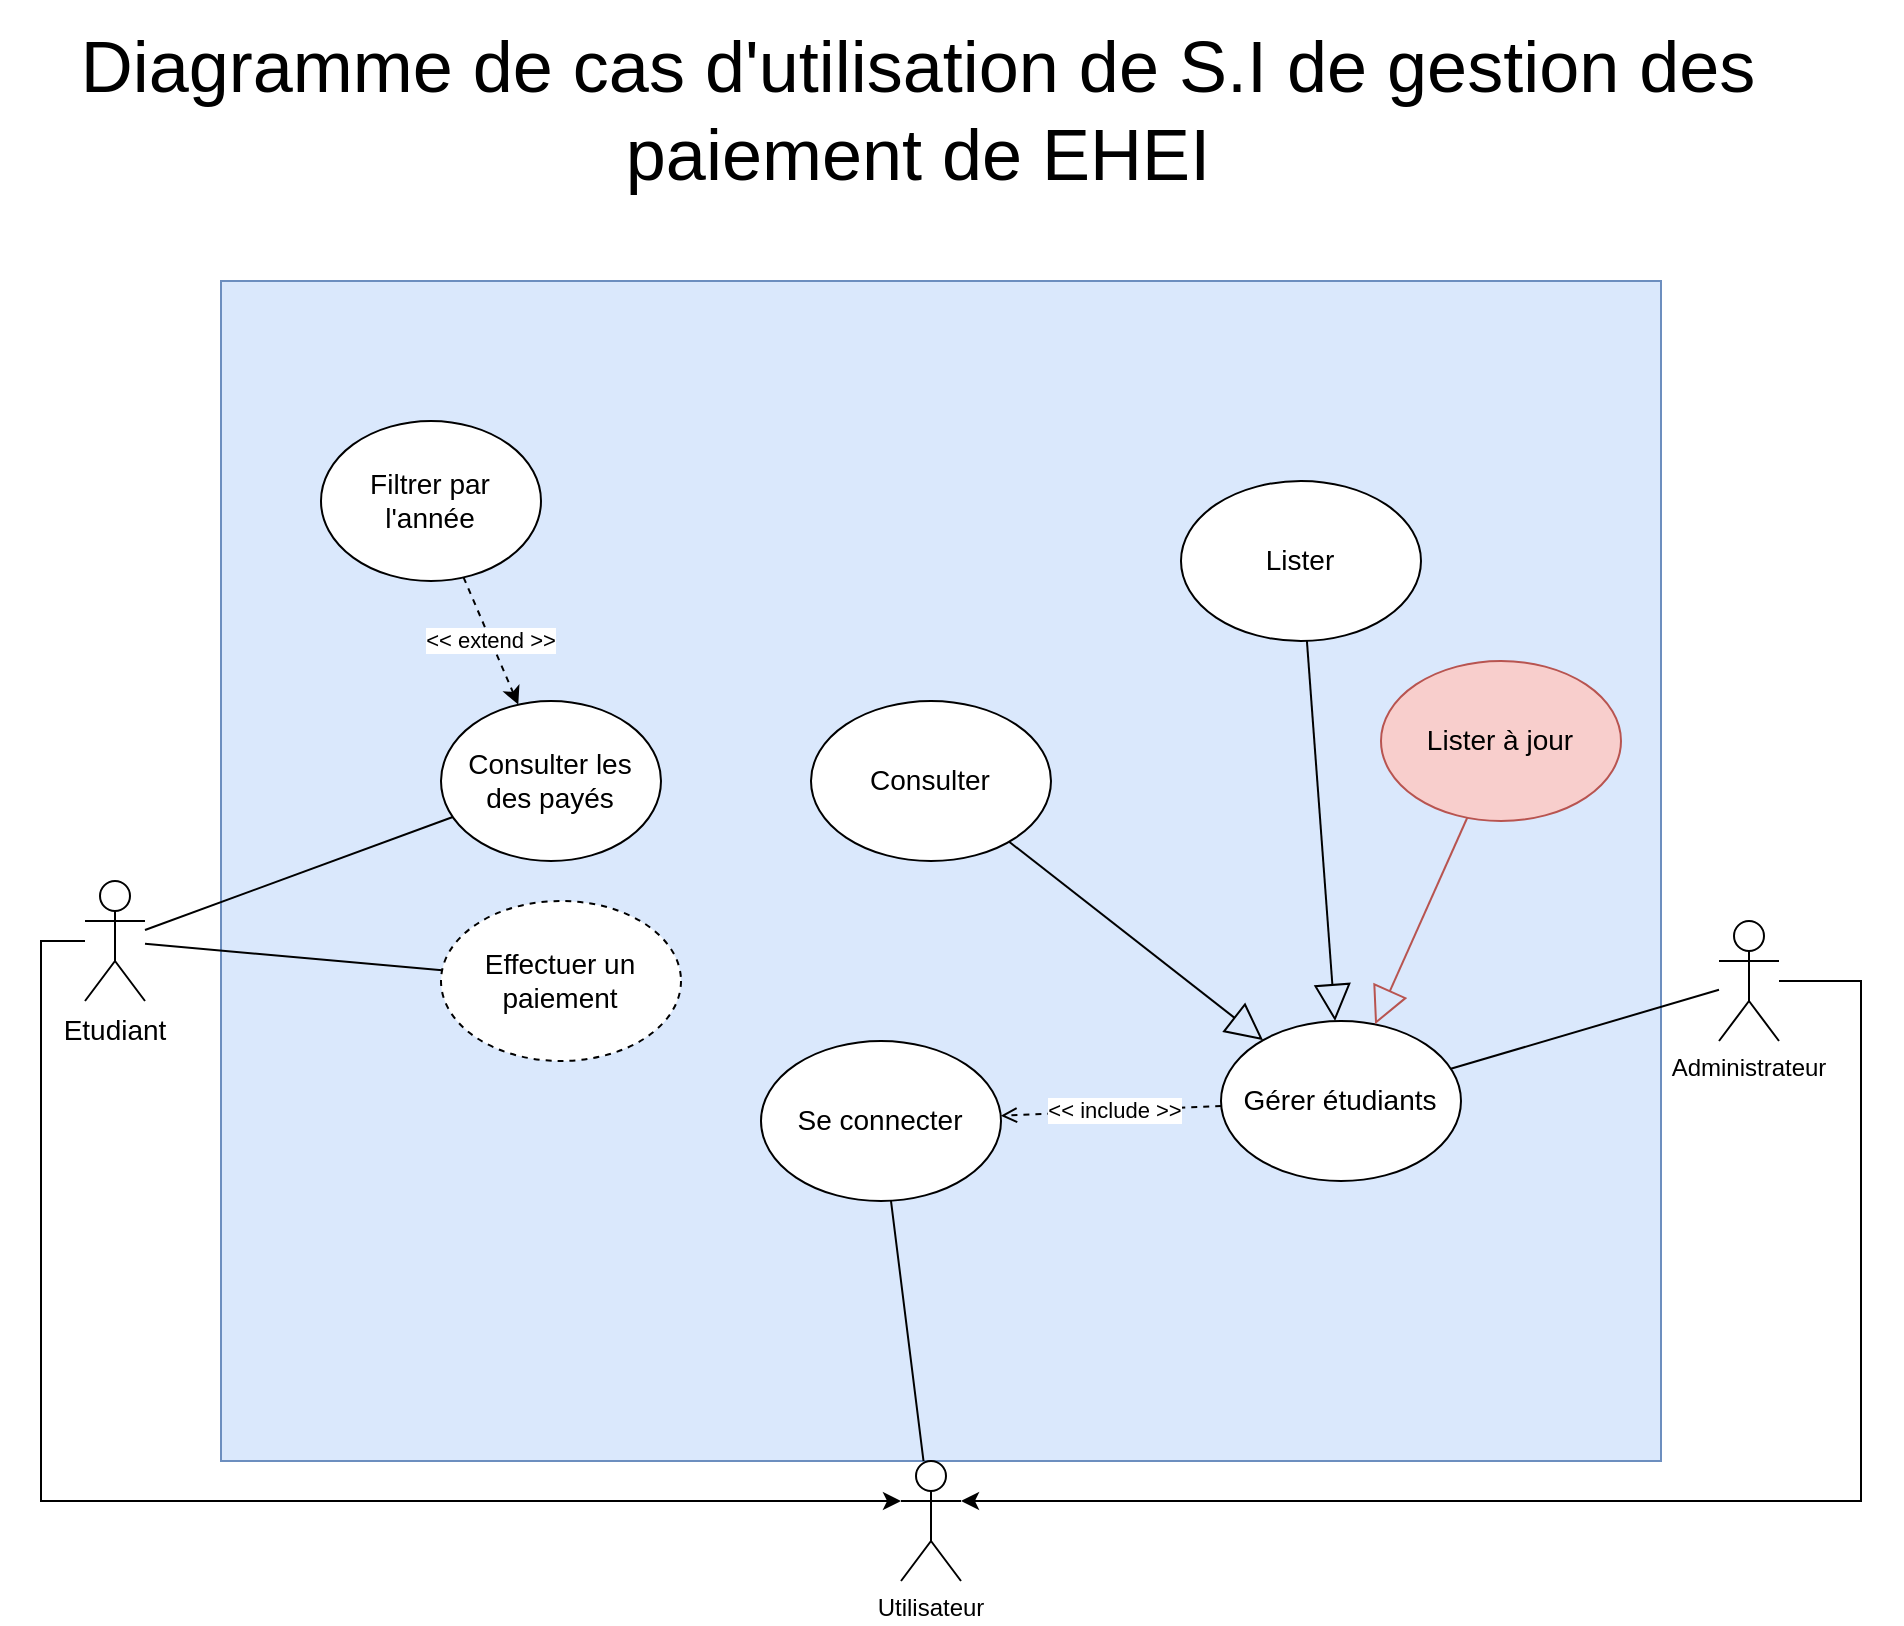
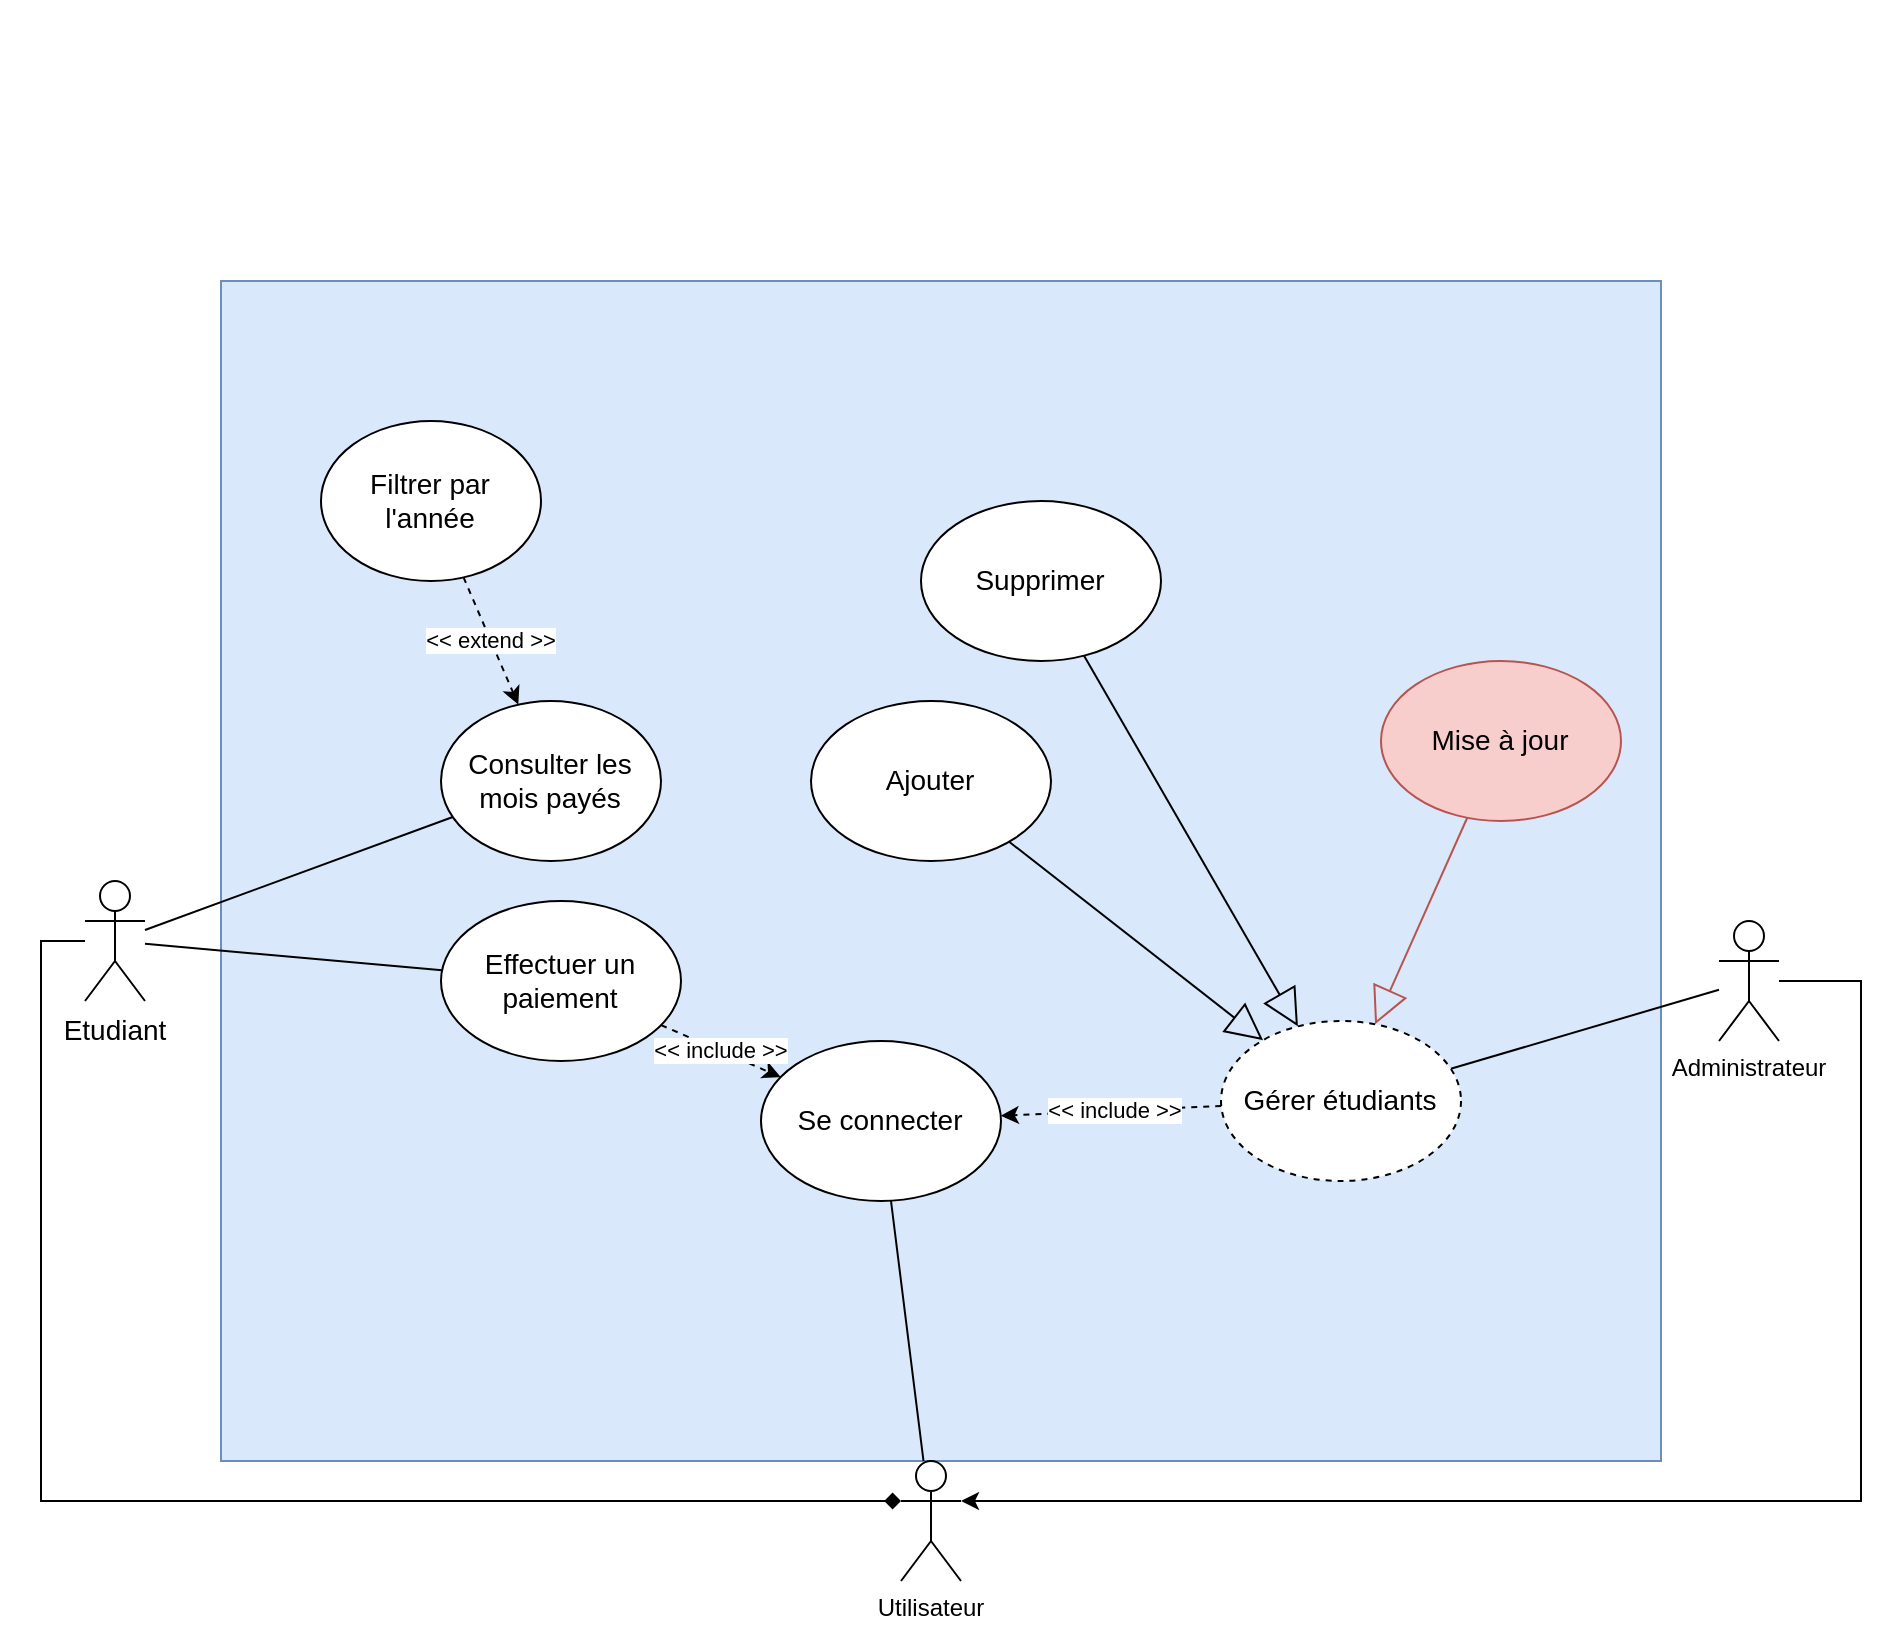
(919, 111) -> none
(1301, 561) -> none
none -> (1041, 581)
(1501, 741) -> (1501, 741)
(551, 781) -> (551, 781)
(931, 781) -> (931, 781)
(1320, 812) -> none
none -> (1182, 825)
(561, 981) -> (561, 981)
none -> (722, 1052)
(1341, 1101) -> (1341, 1101)
(1011, 1115) -> (1015, 1115)
(885, 1501) -> (884, 1501)
